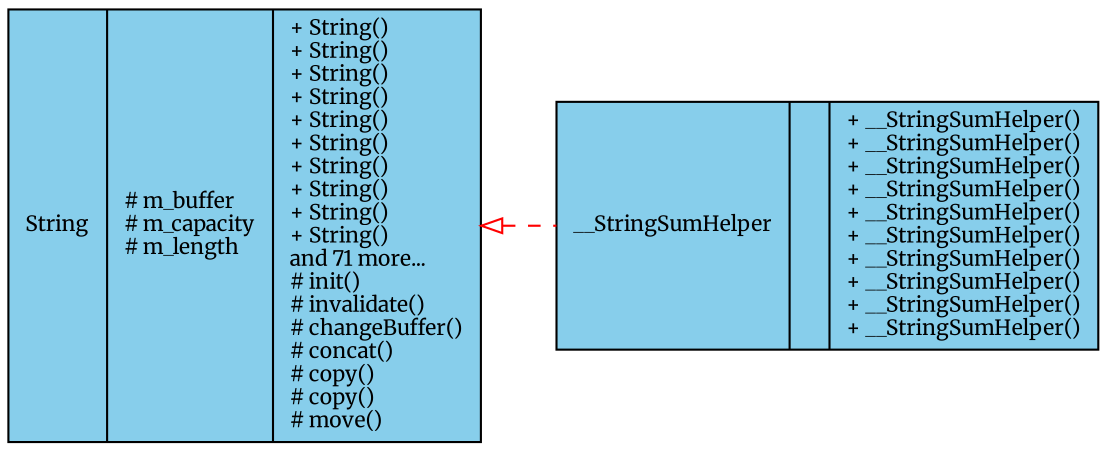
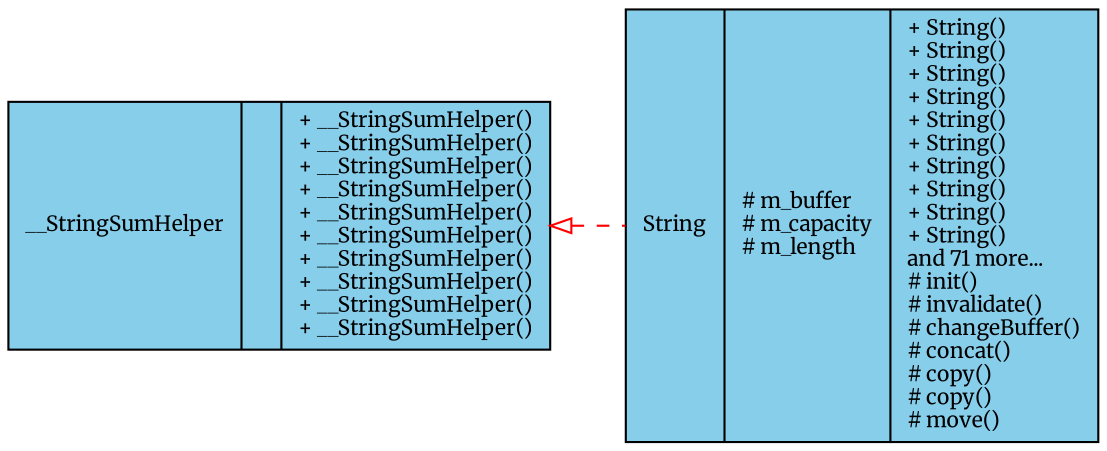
(530, 226) -> (598, 226)
